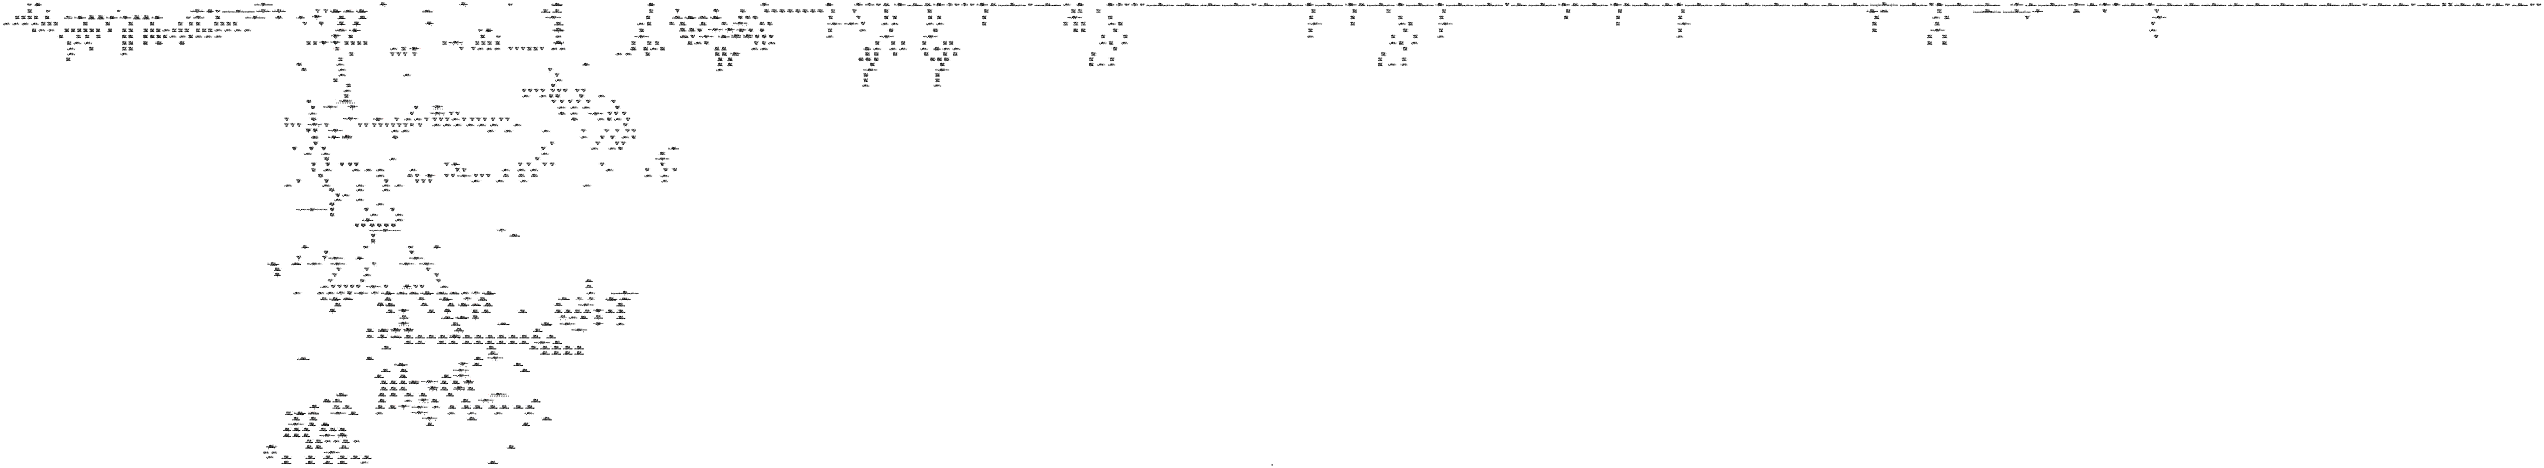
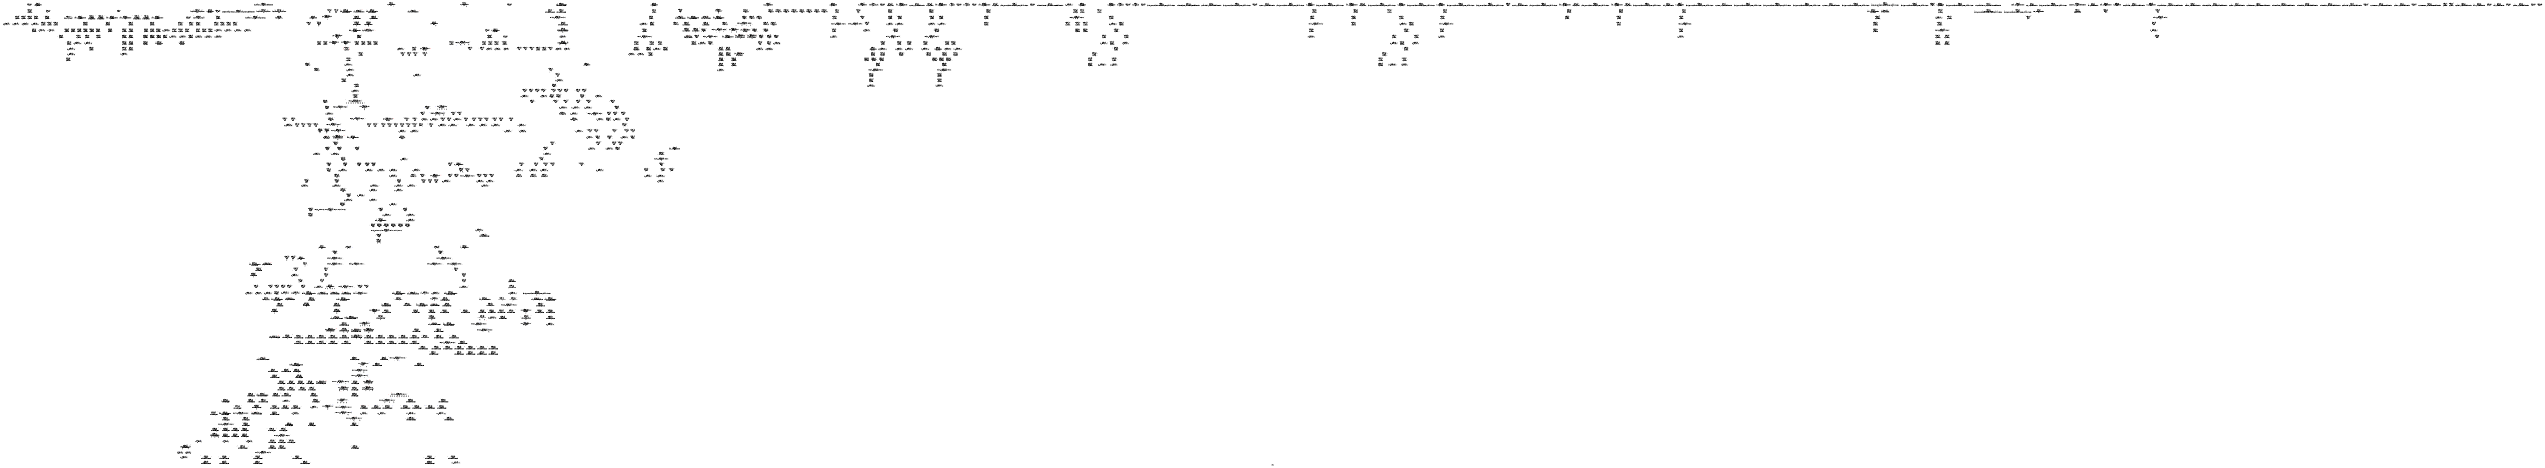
(525, 371) -> none
